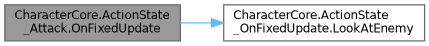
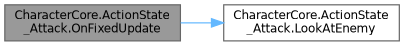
(324, 23) -> (312, 23)
